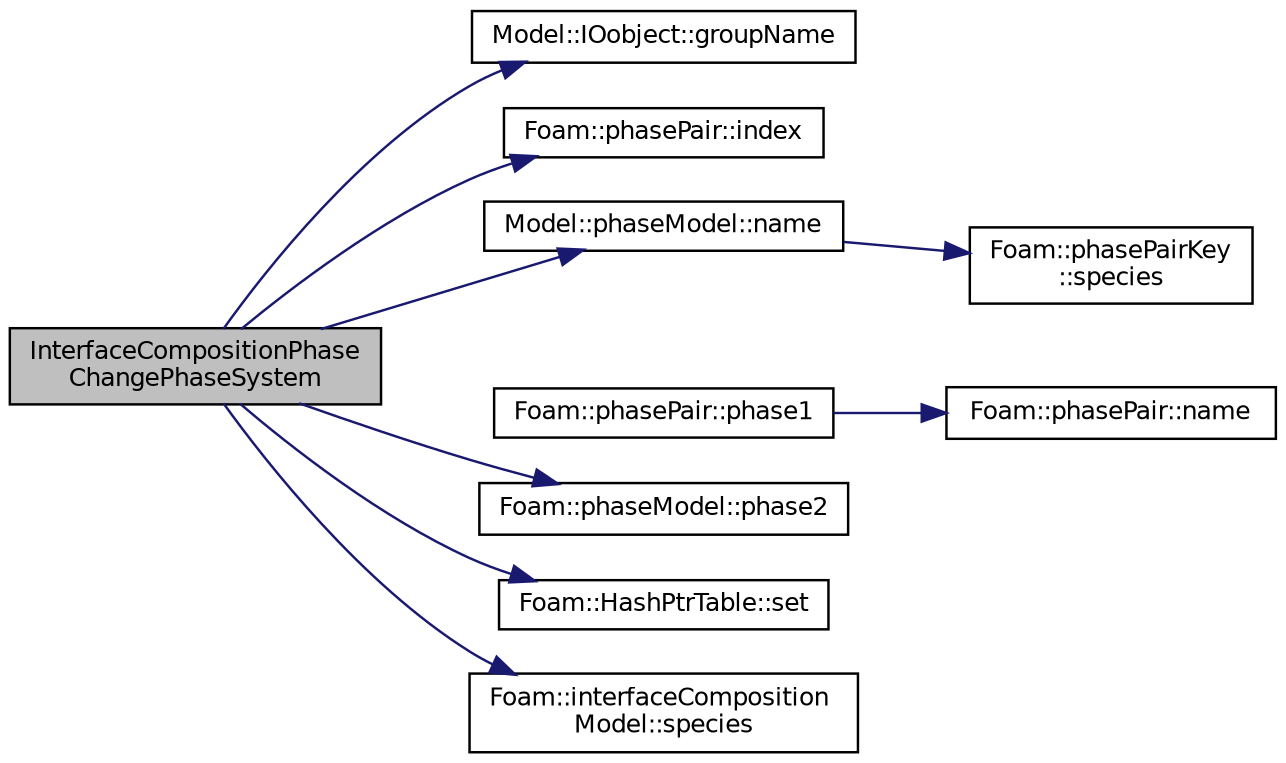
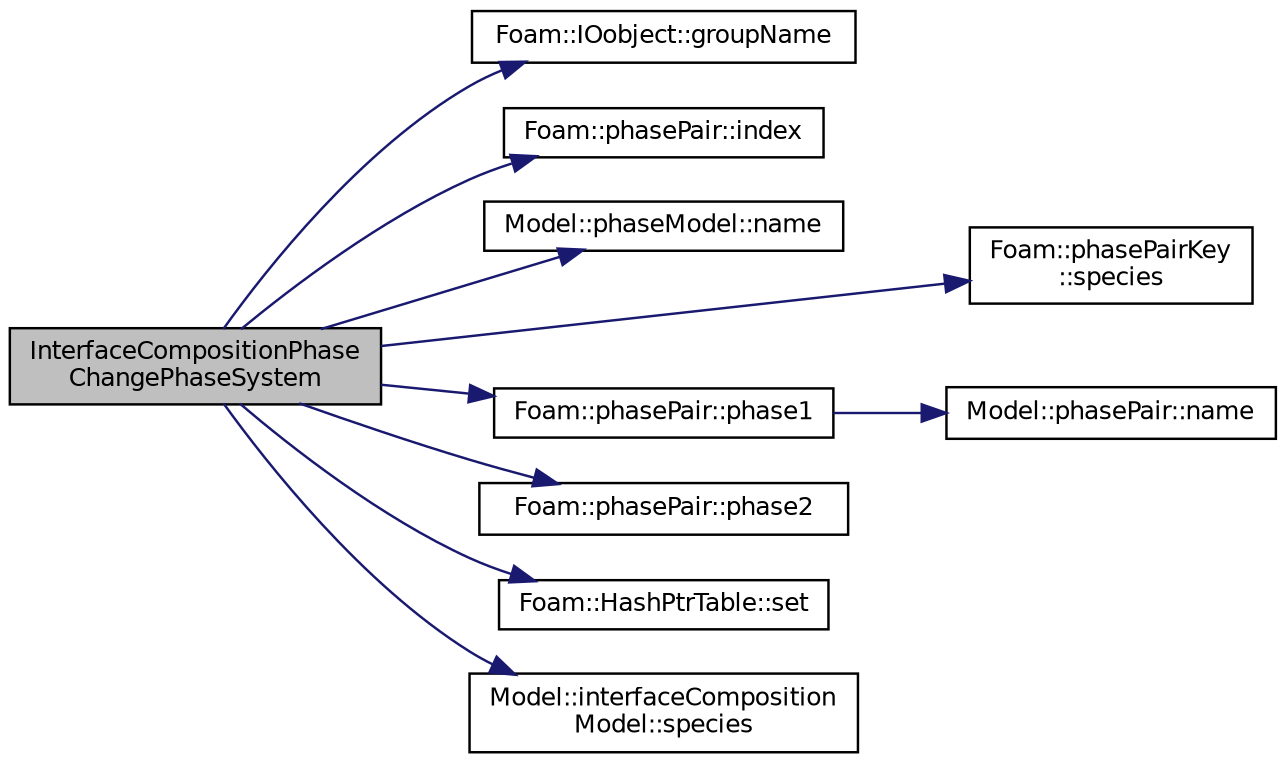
(664, 37) -> (664, 37)
(894, 246) -> (663, 315)
none -> (425, 389)
(1111, 413) -> (1111, 413)
(664, 509) -> (664, 509)
(664, 713) -> (664, 713)
